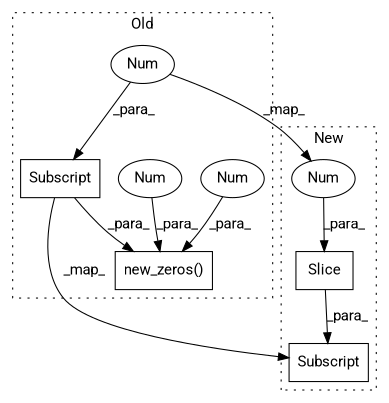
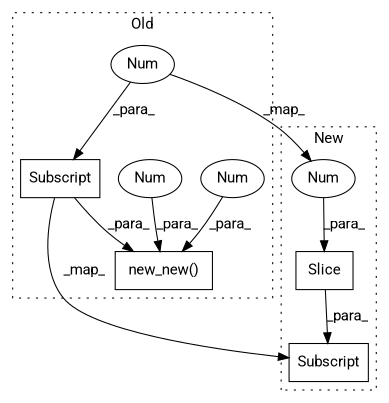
(164, 271) -> (164, 271)
